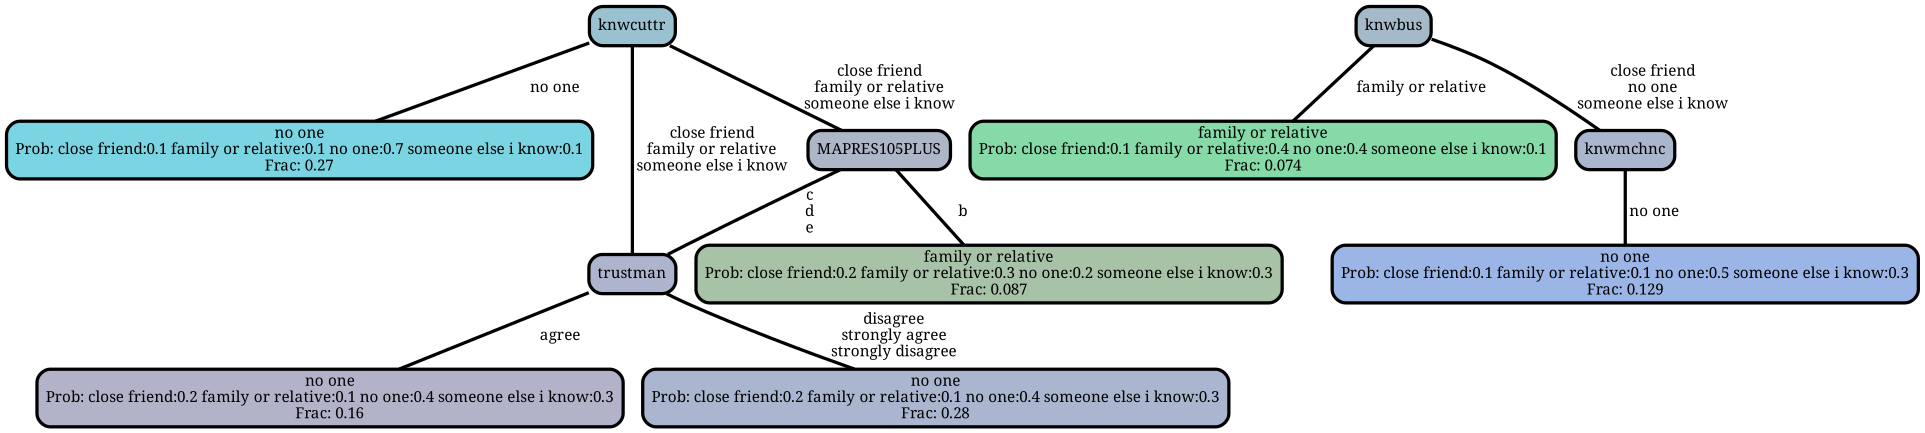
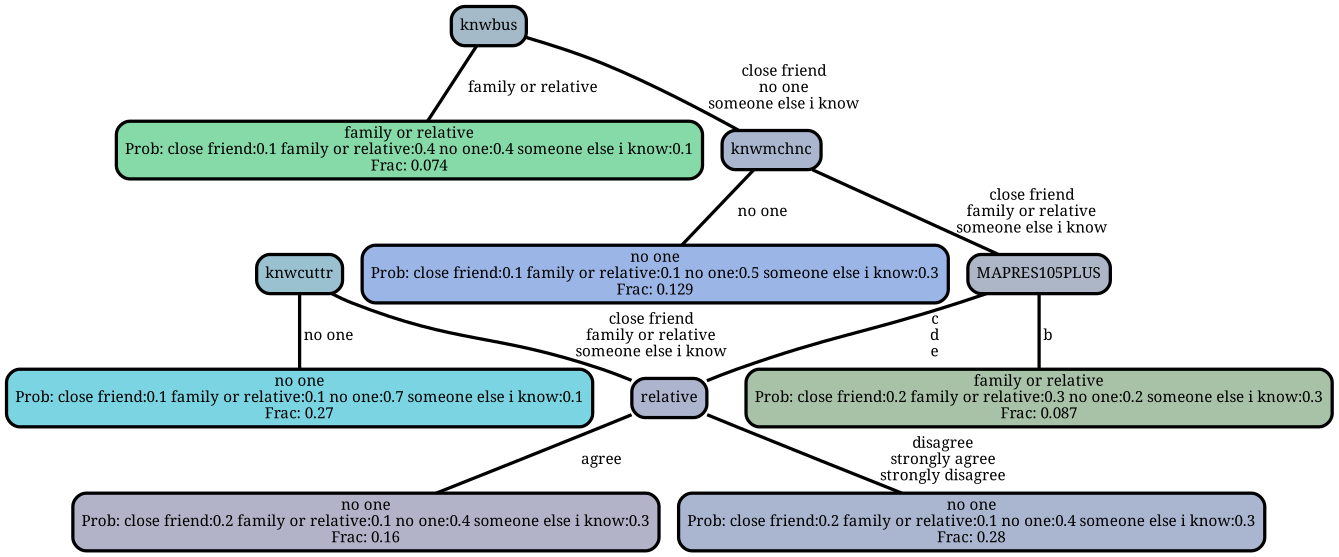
(756, 88) -> (905, 212)
(632, 274) -> (669, 398)
